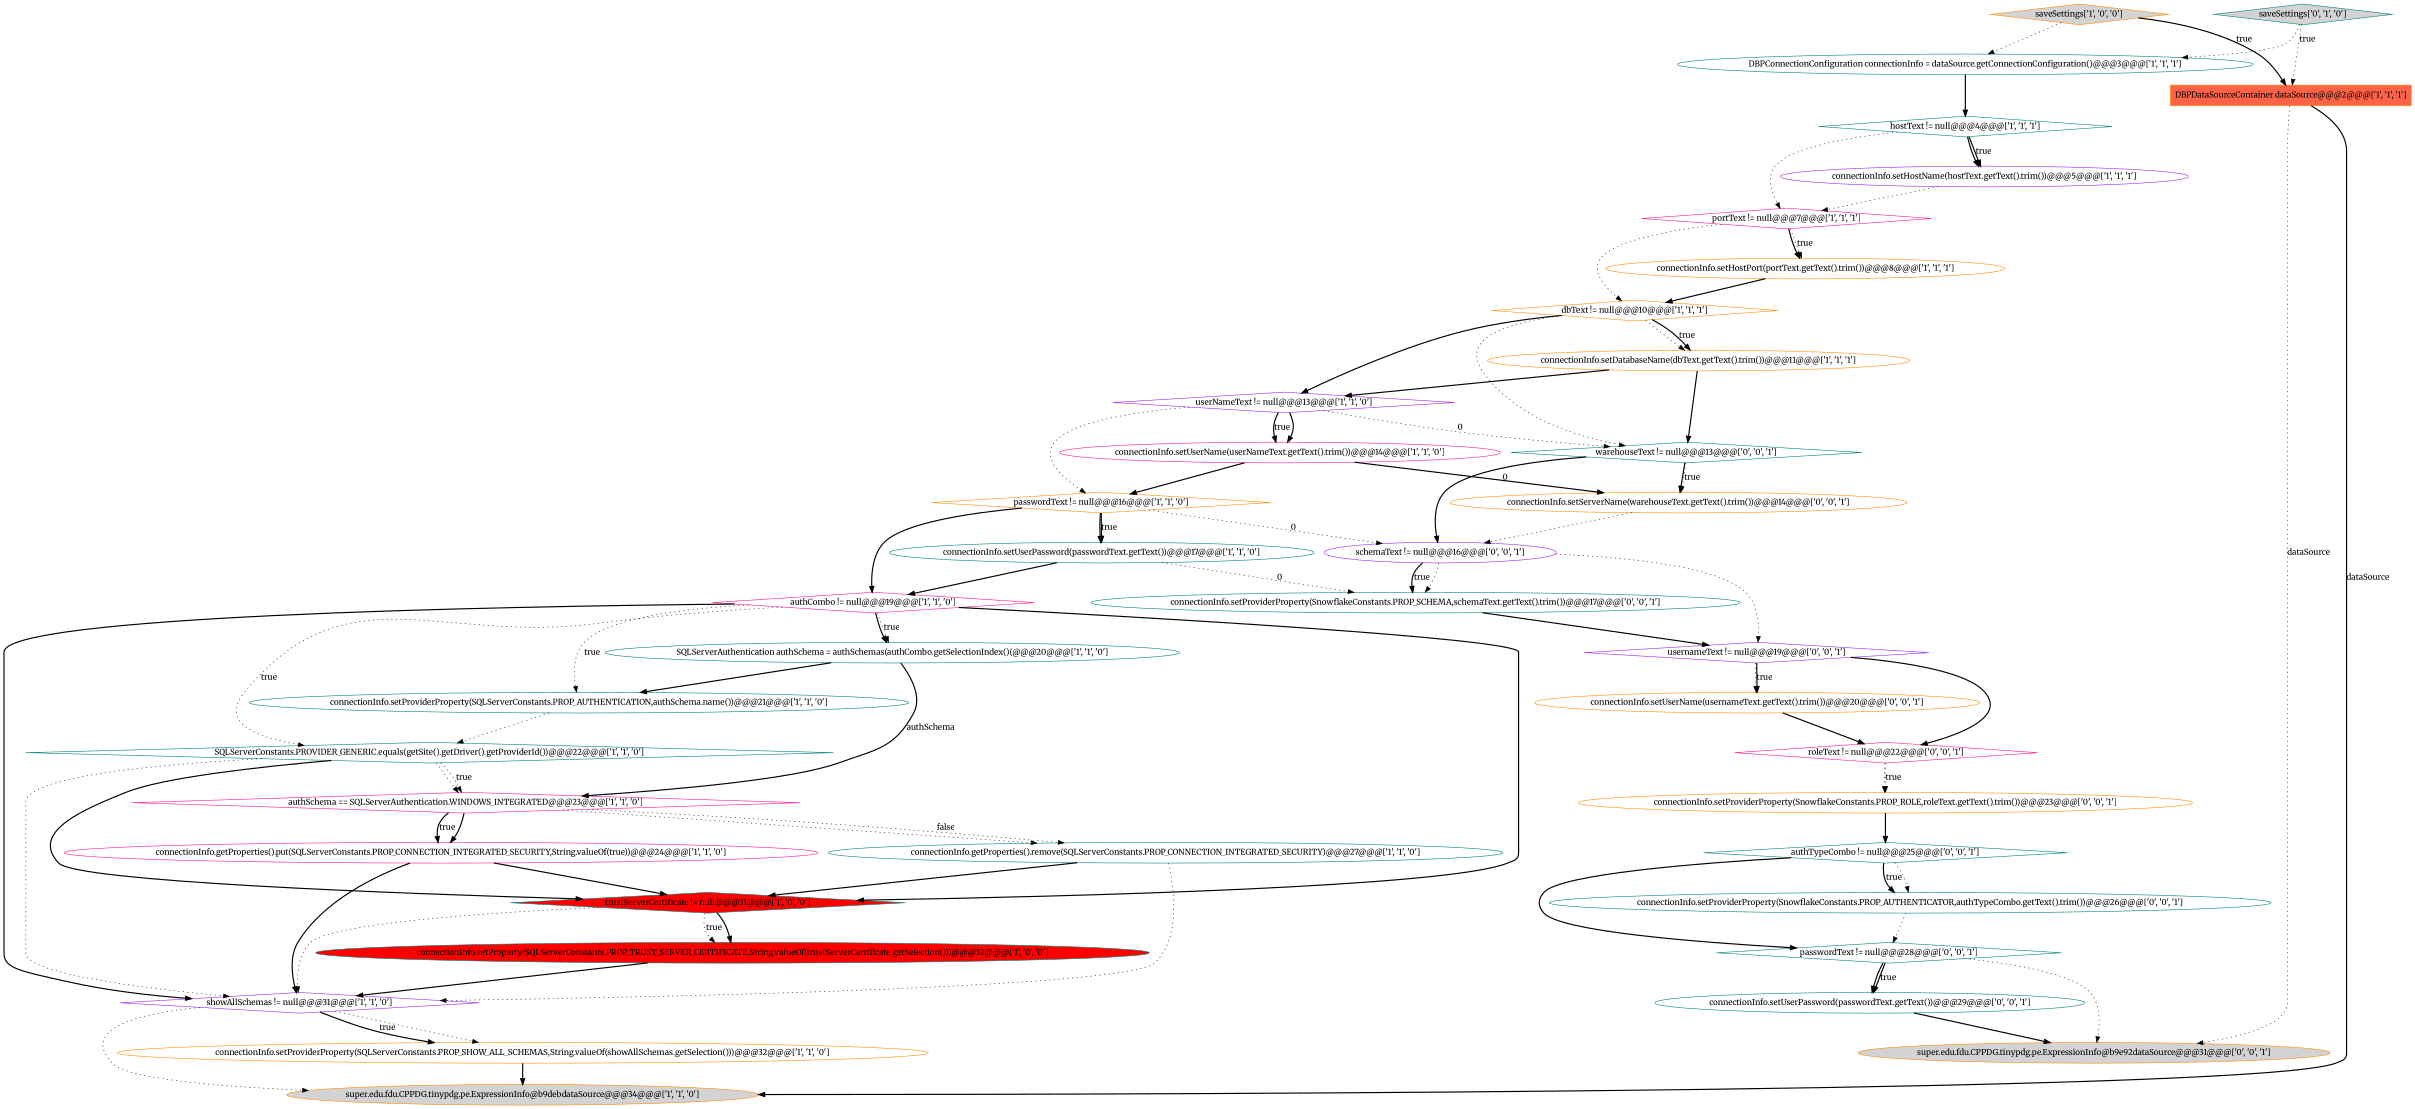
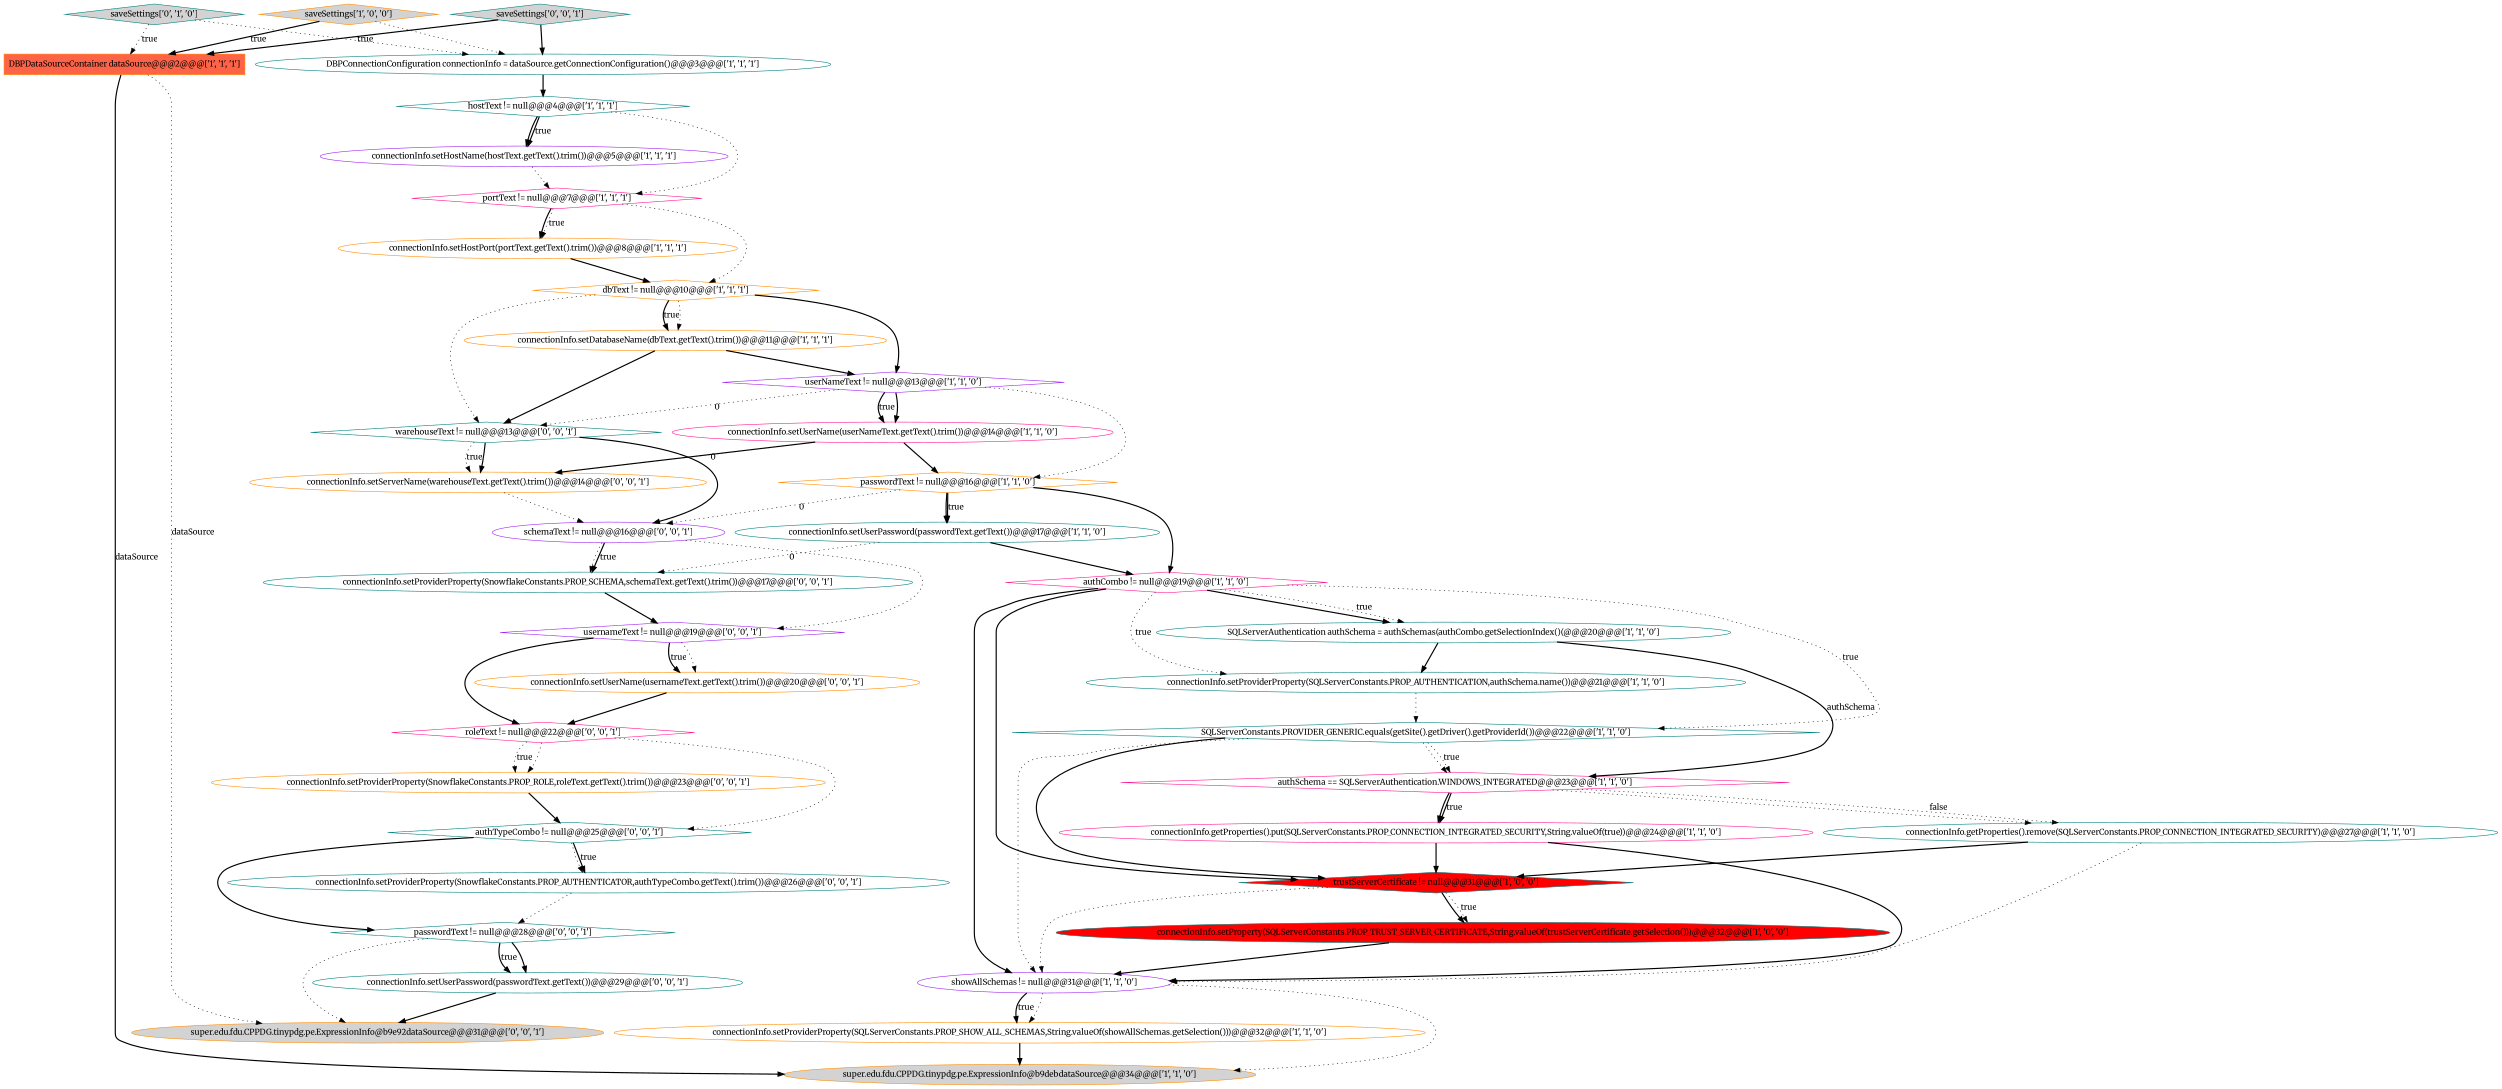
none -> (540, 14)
none -> (806, 762)
(300, 1003) -> (1044, 983)
